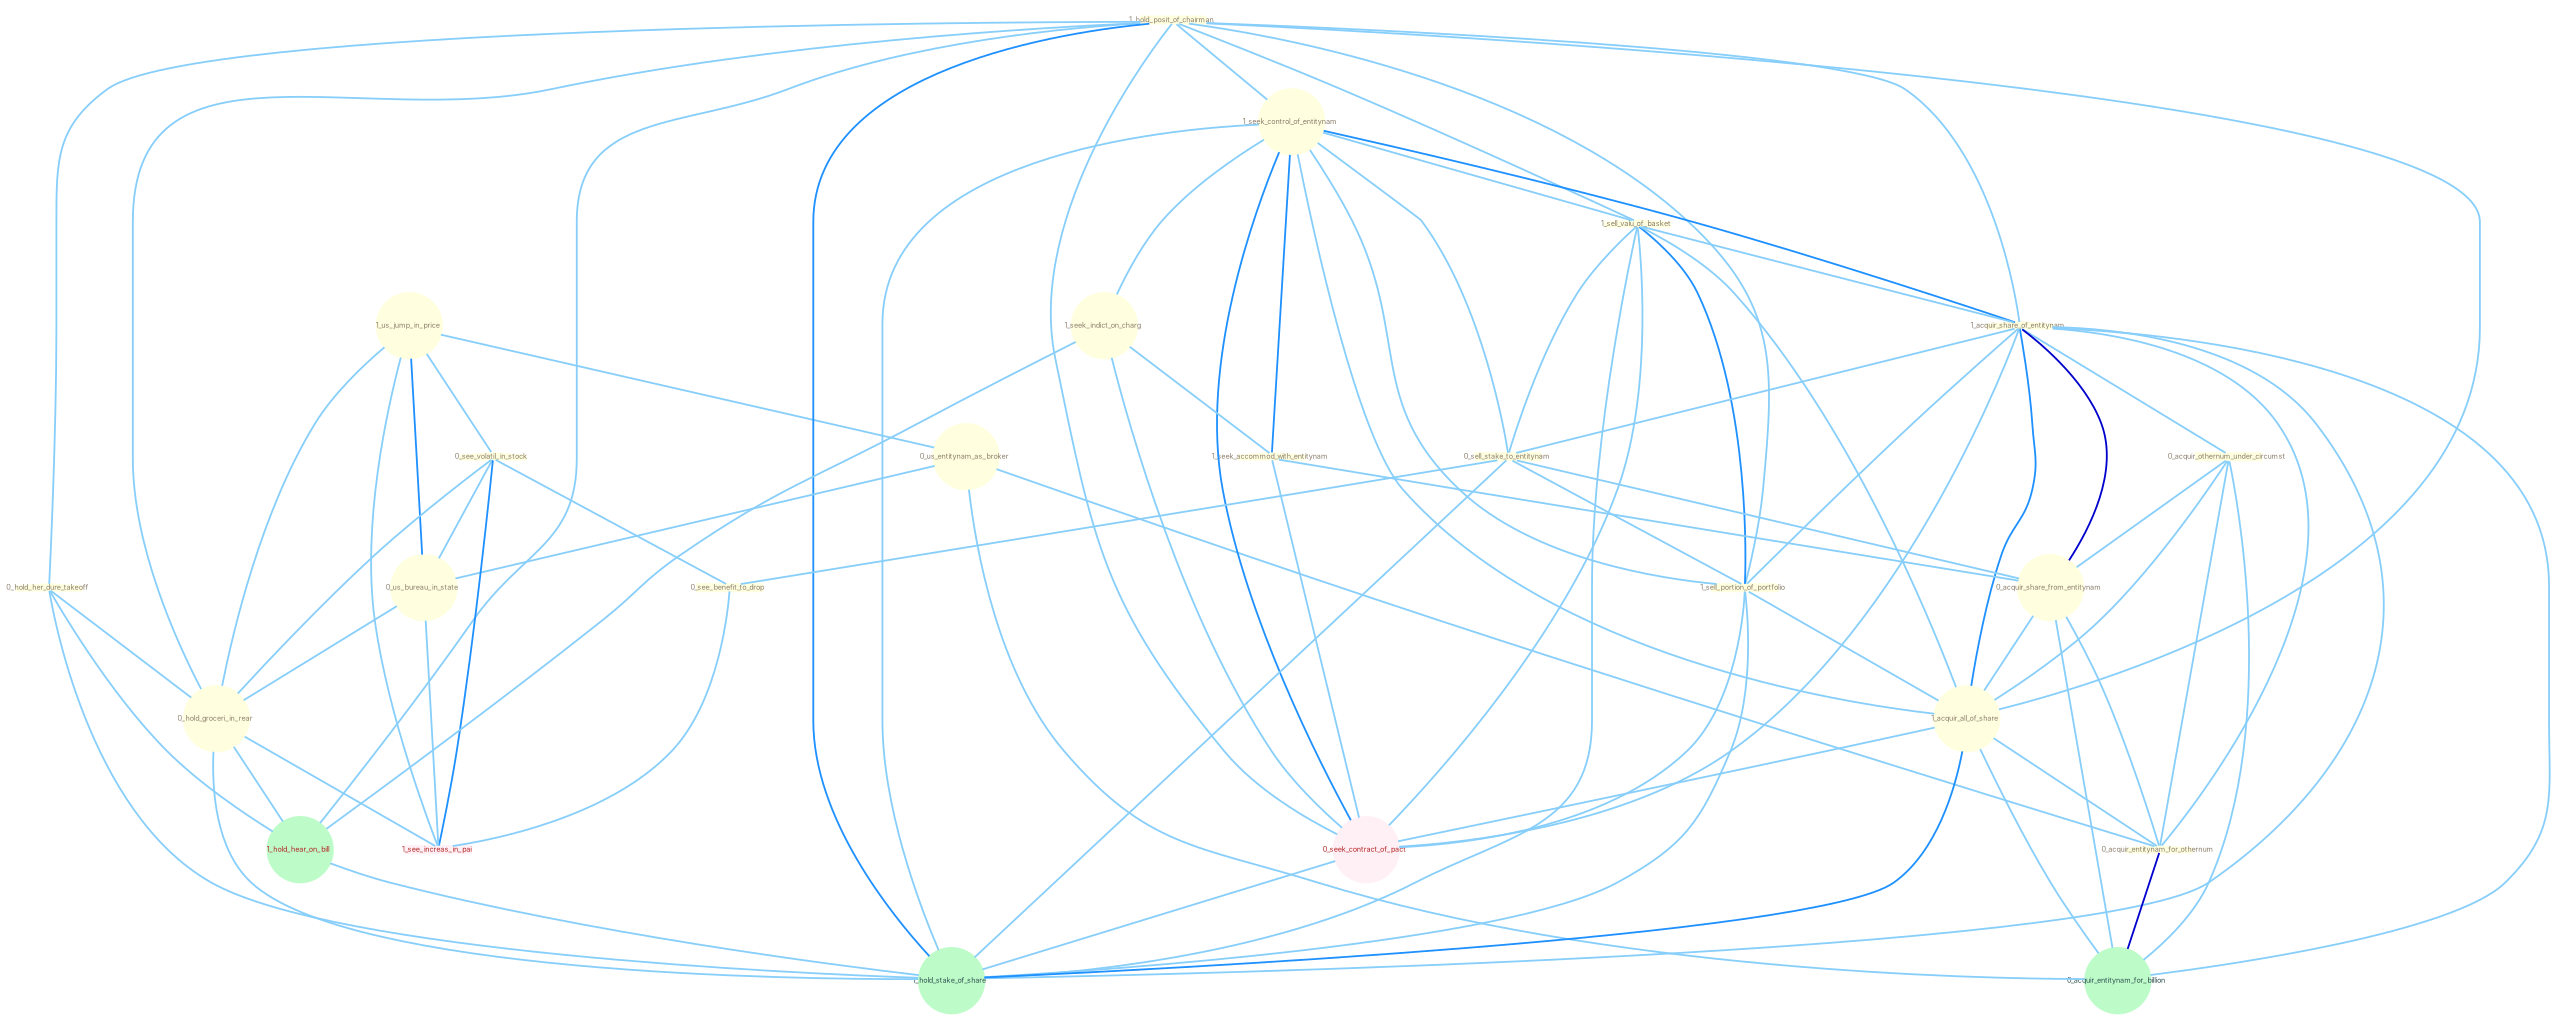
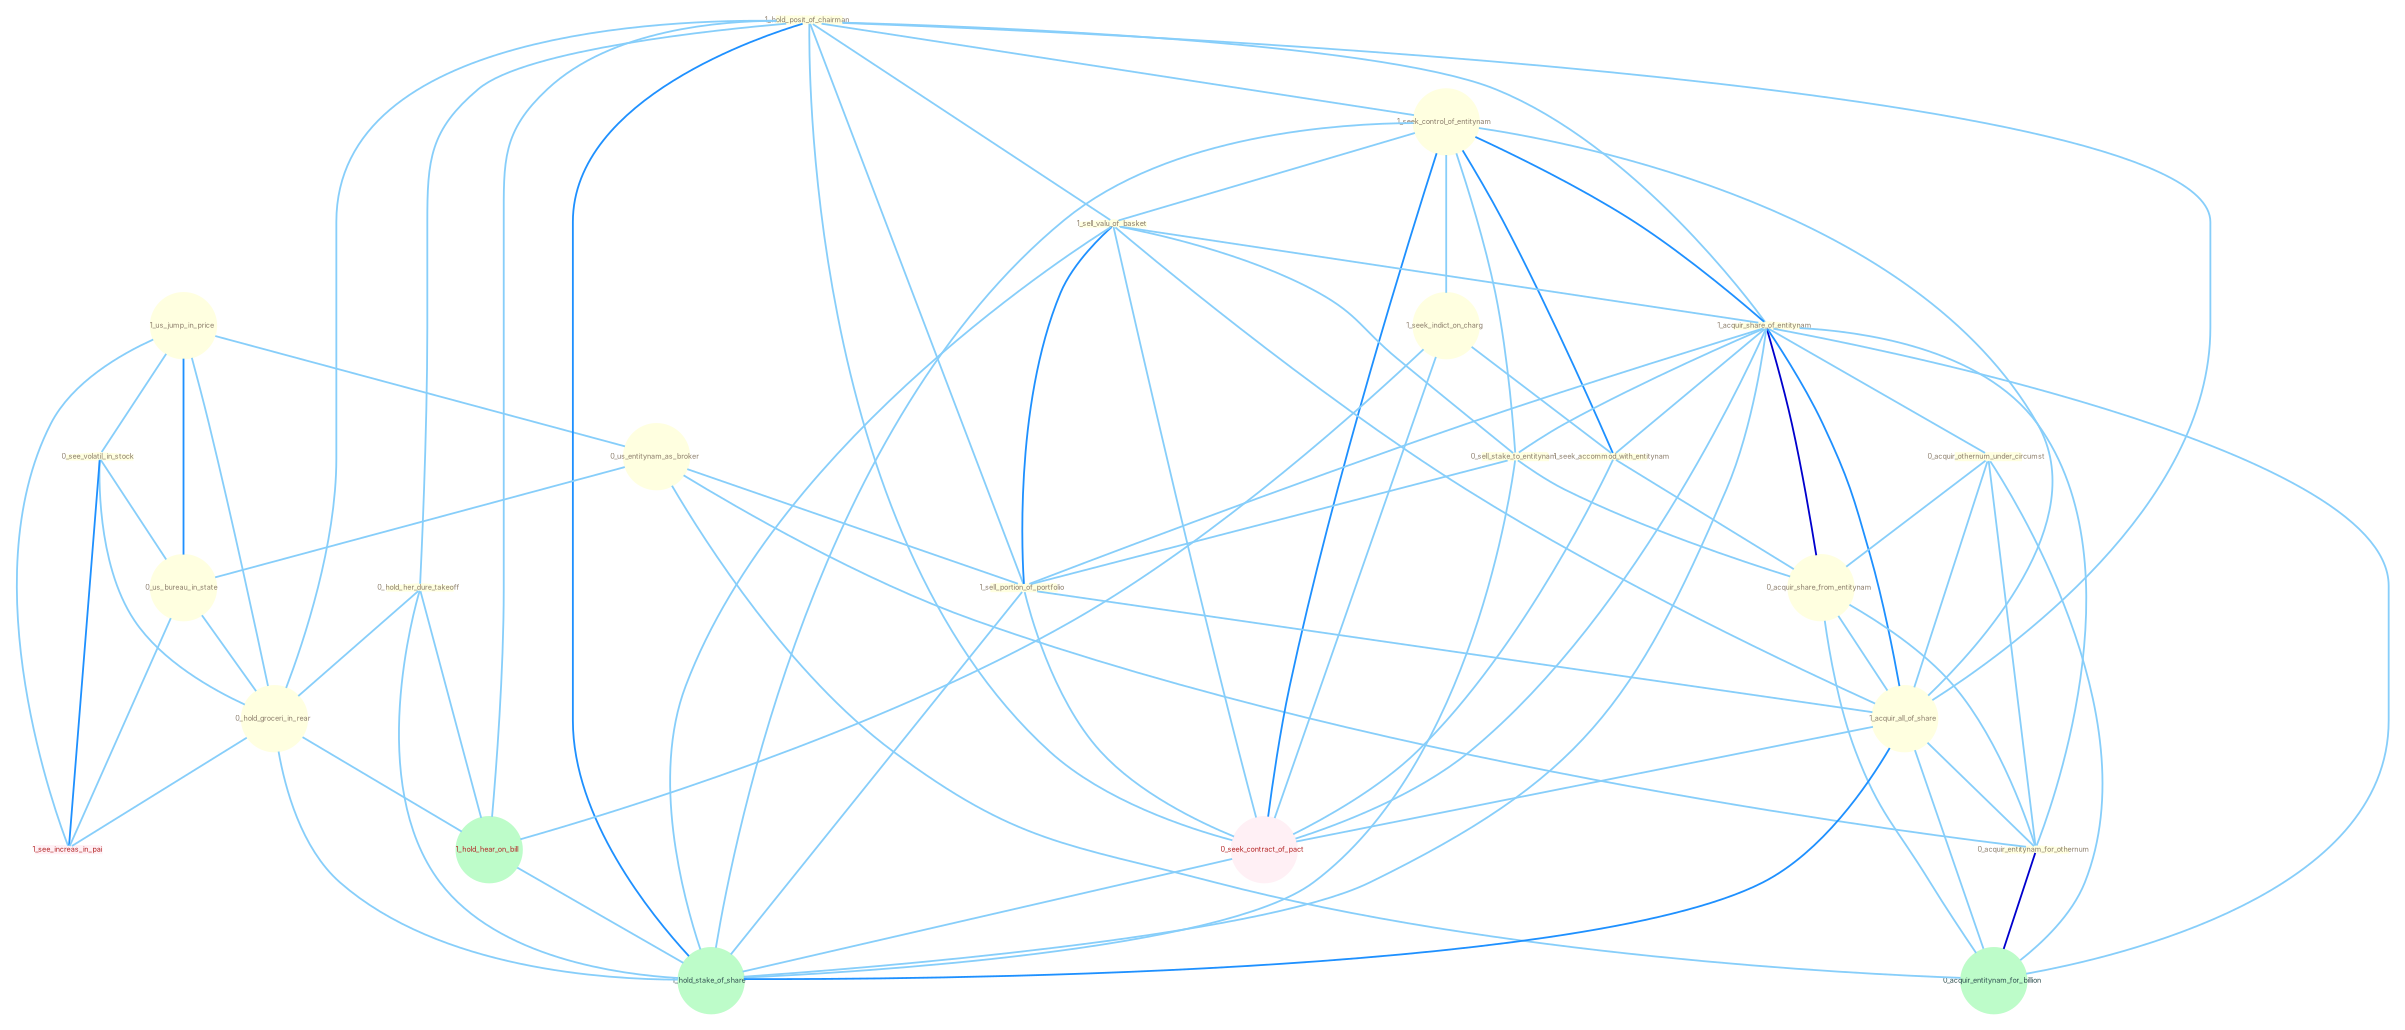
none -> (1690, 391)
(1427, 452) -> (861, 529)
(730, 588) -> none
